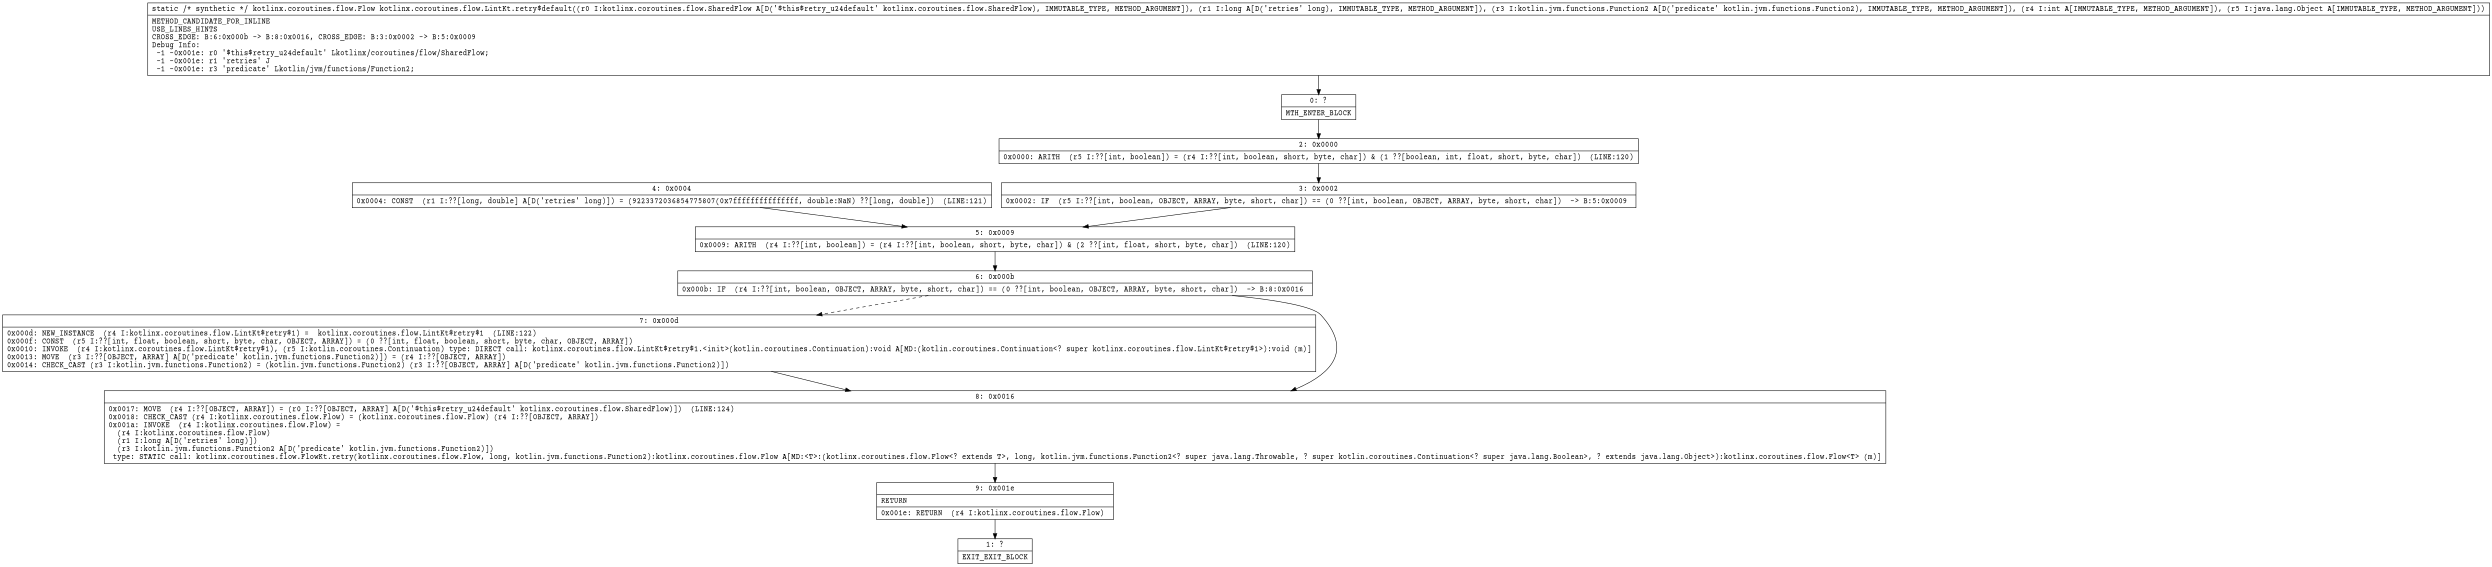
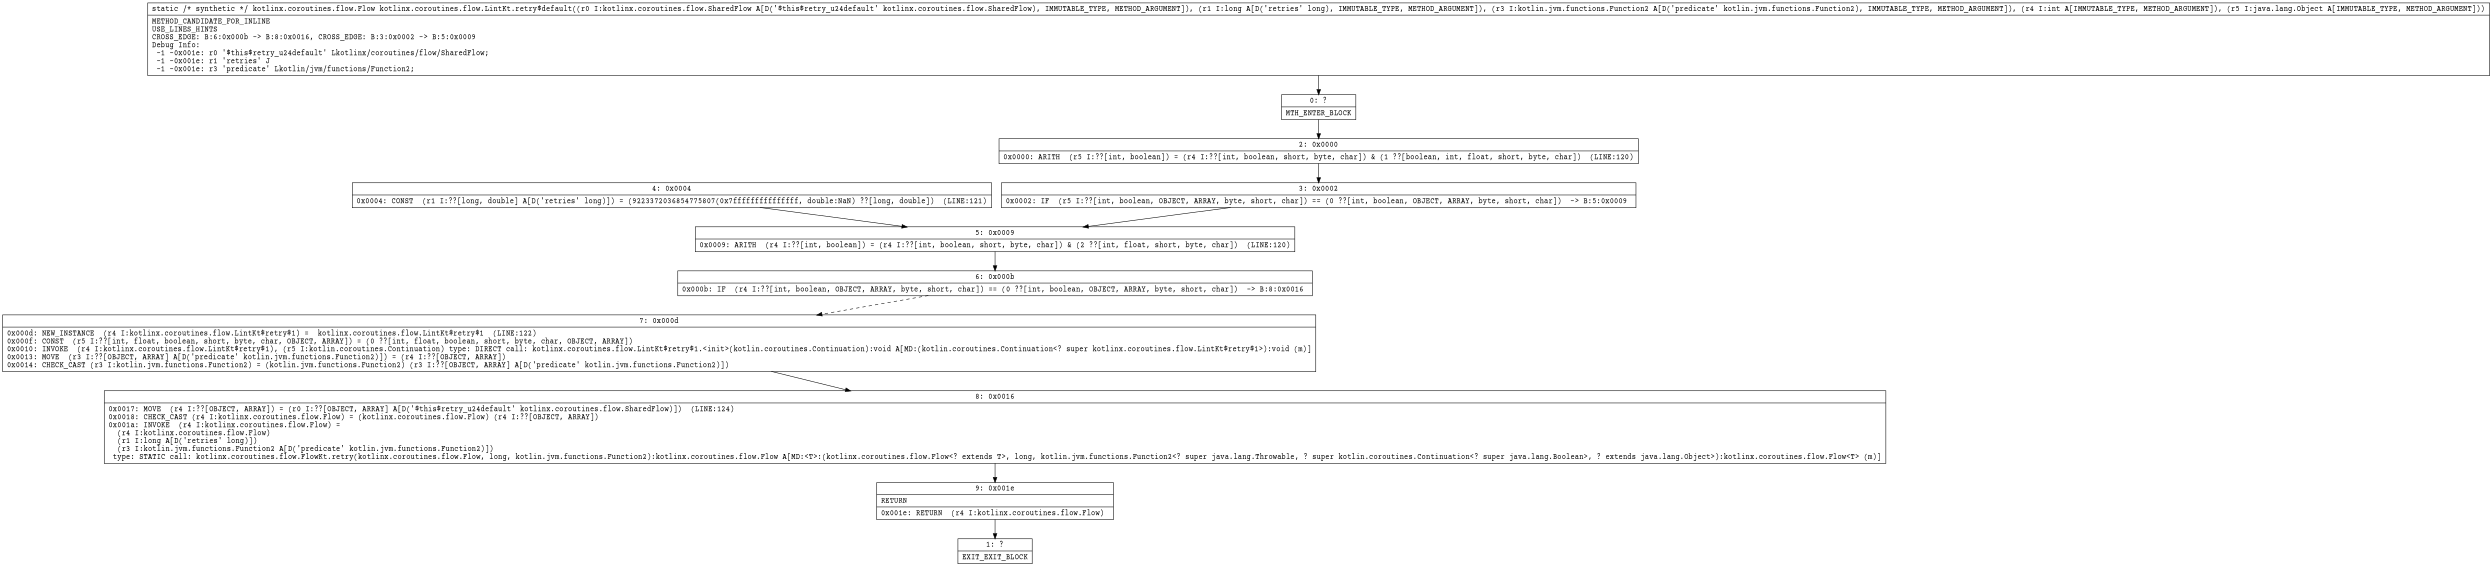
(1323, 318) -> none
